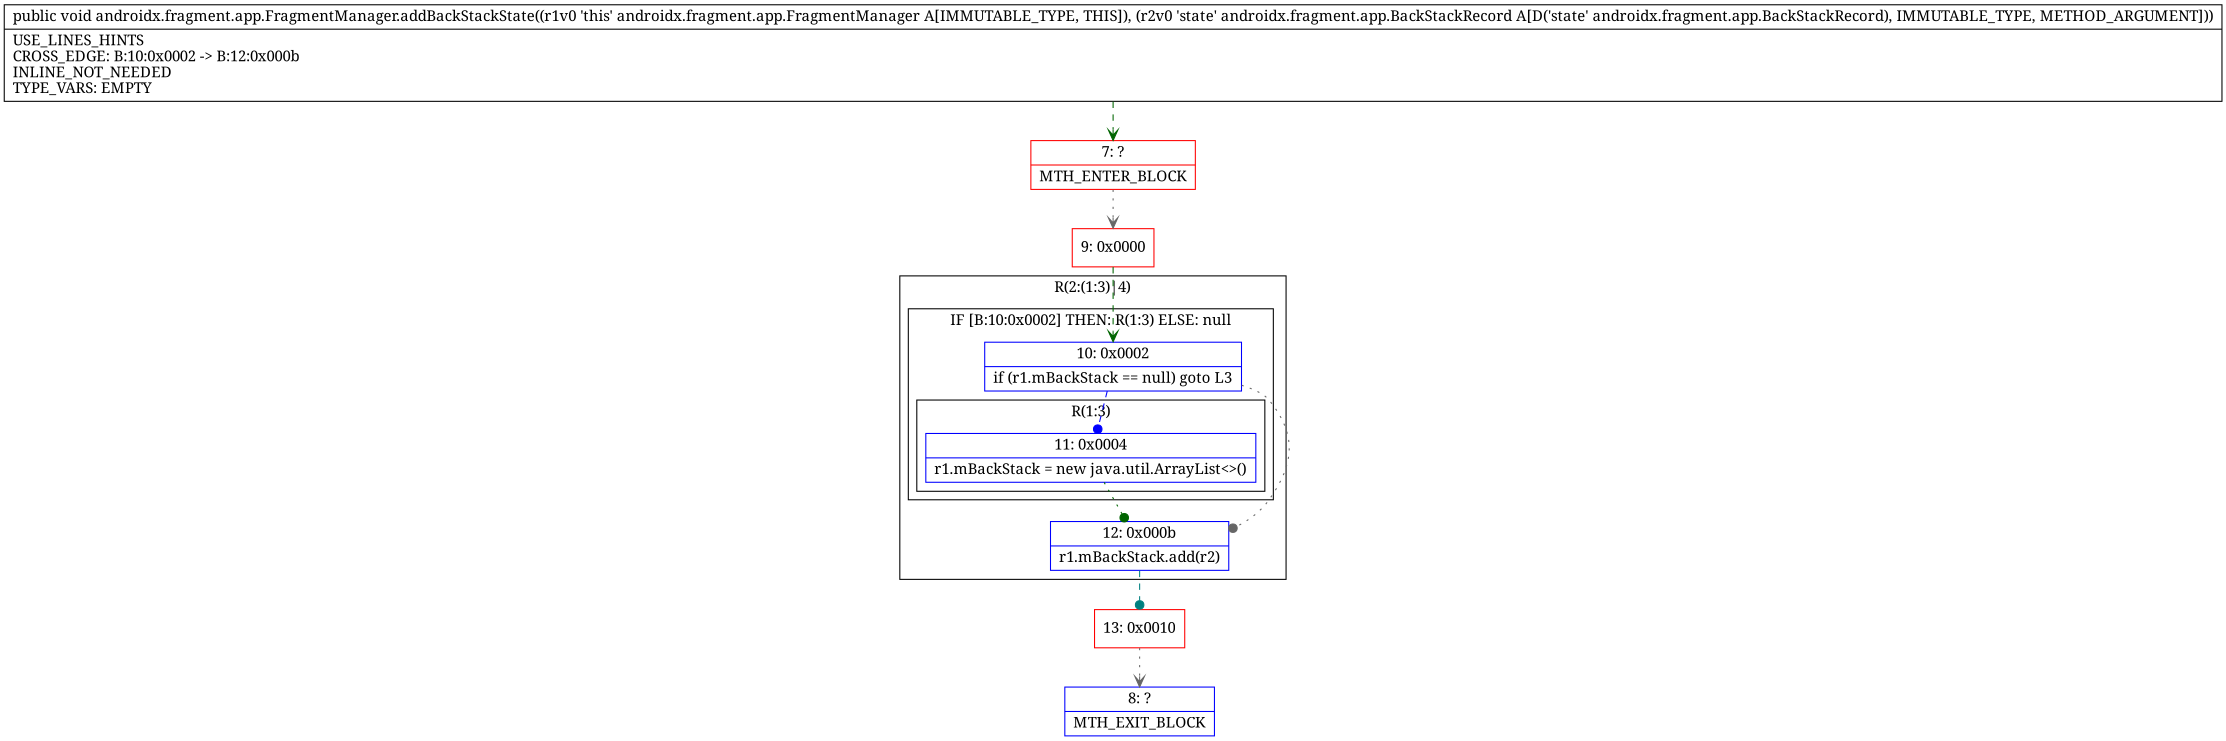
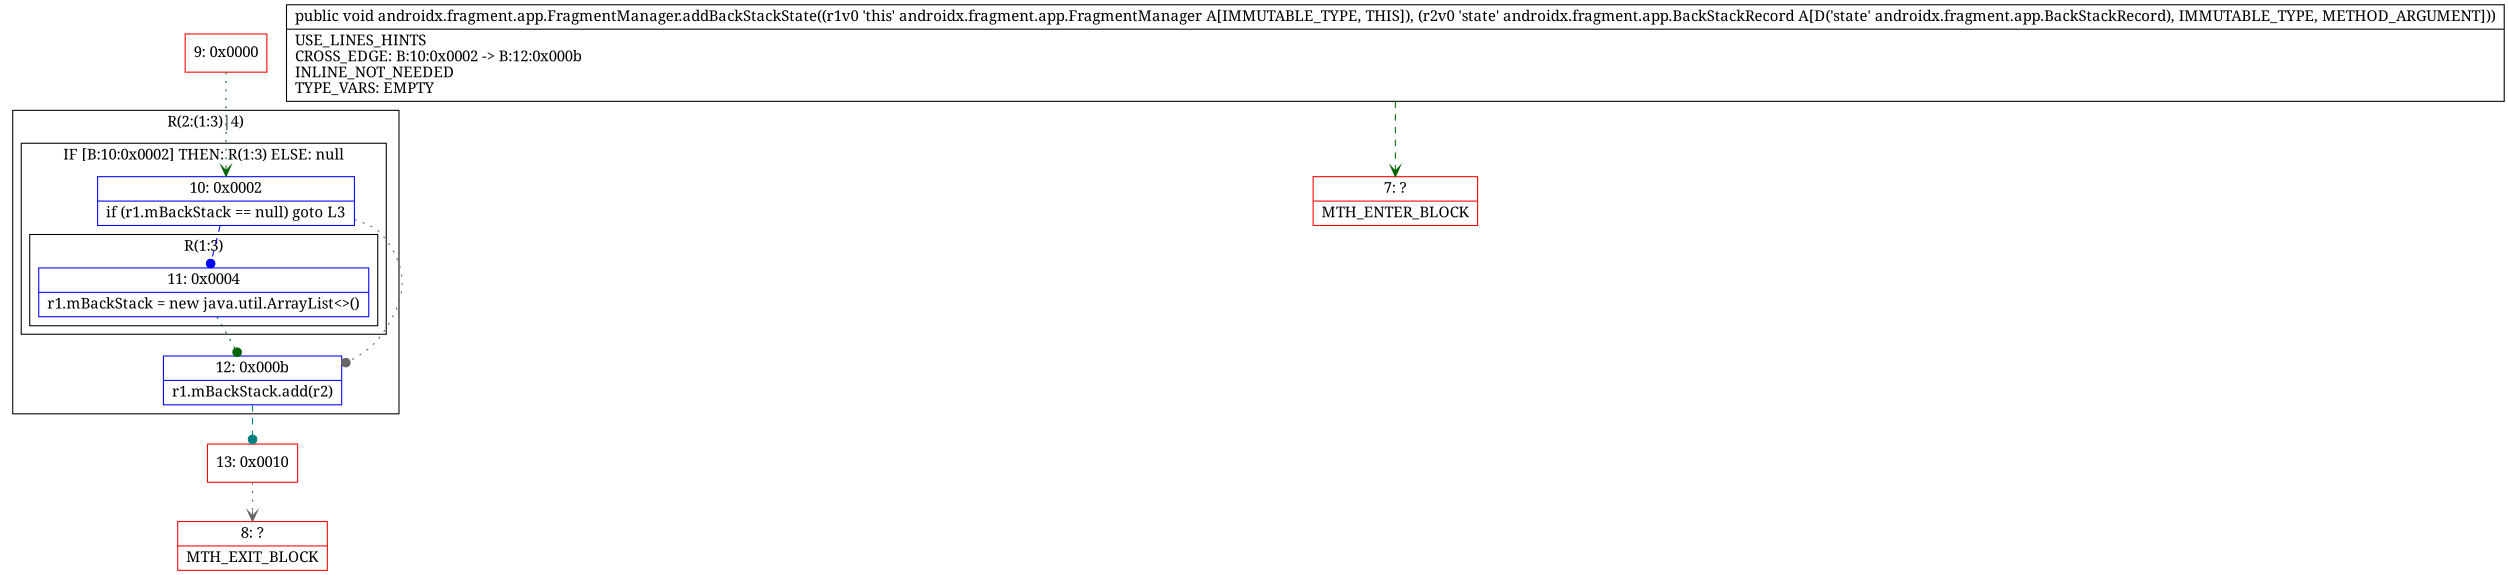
(1113, 204) -> none
(1113, 299) -> (226, 119)
(1140, 711) -> (253, 546)
